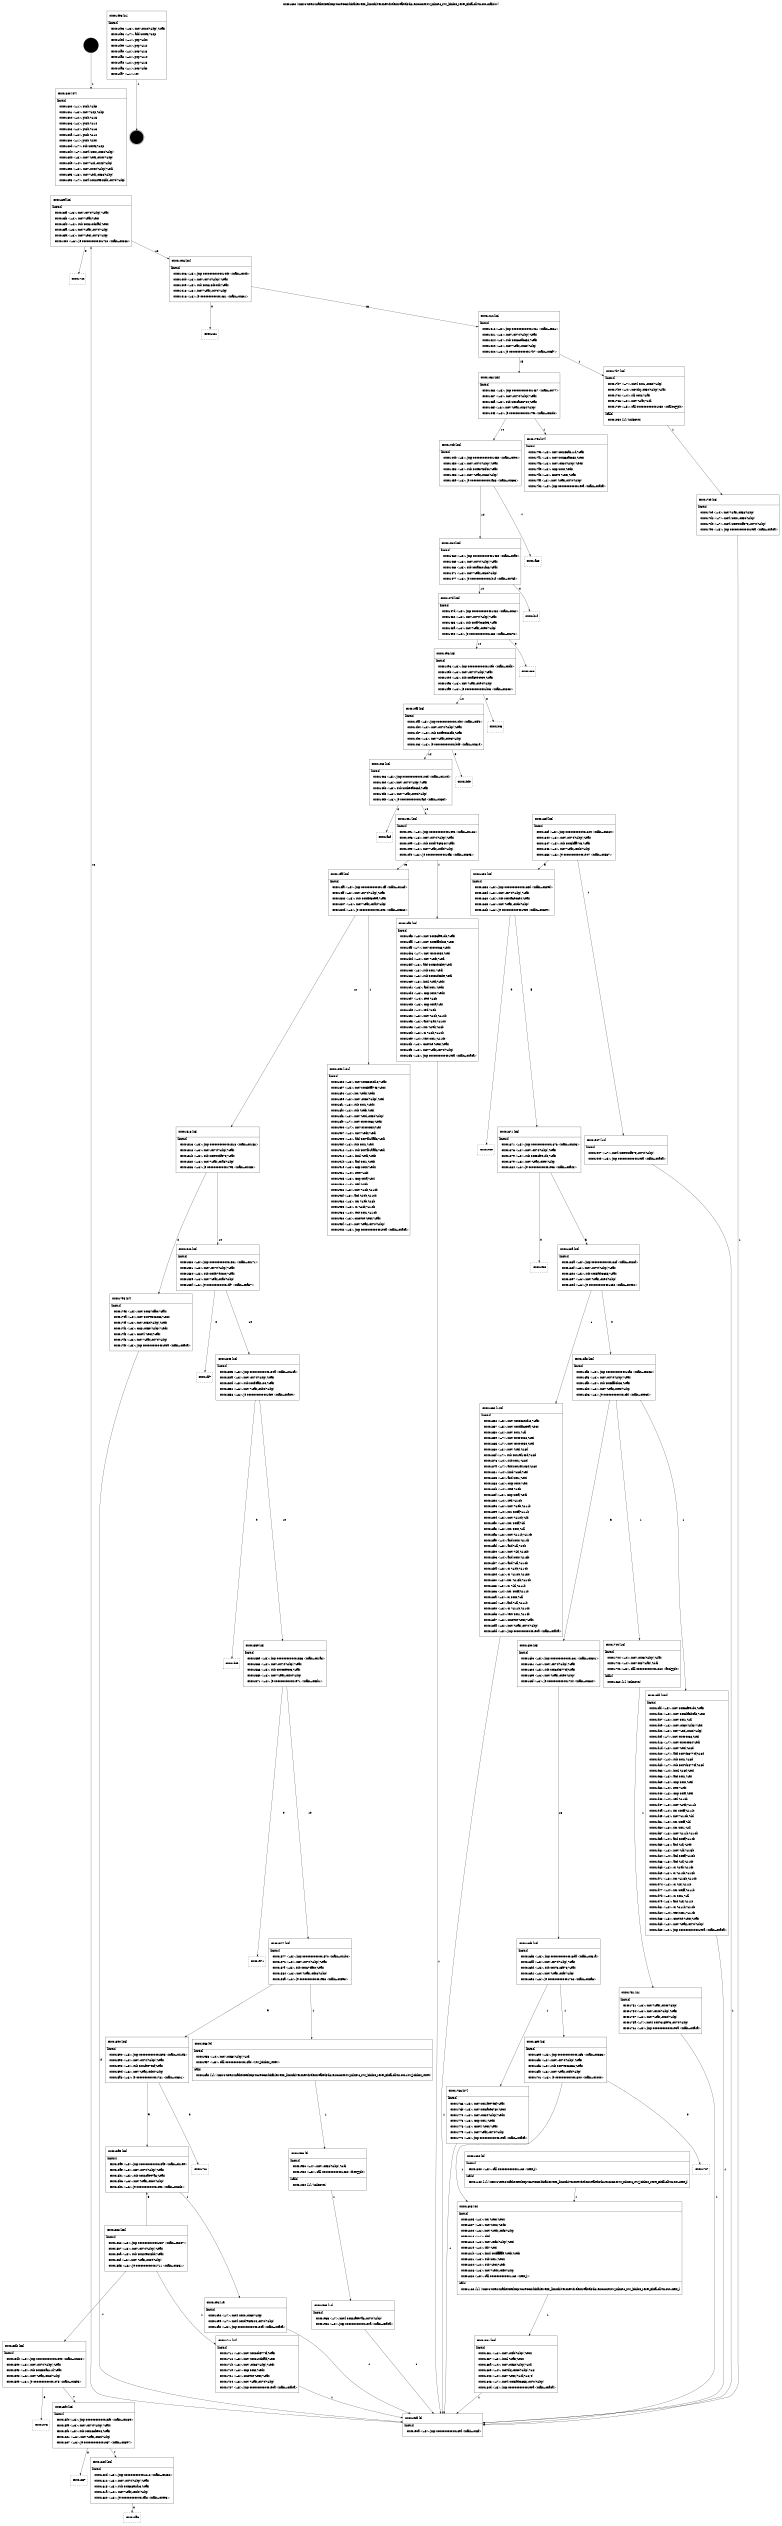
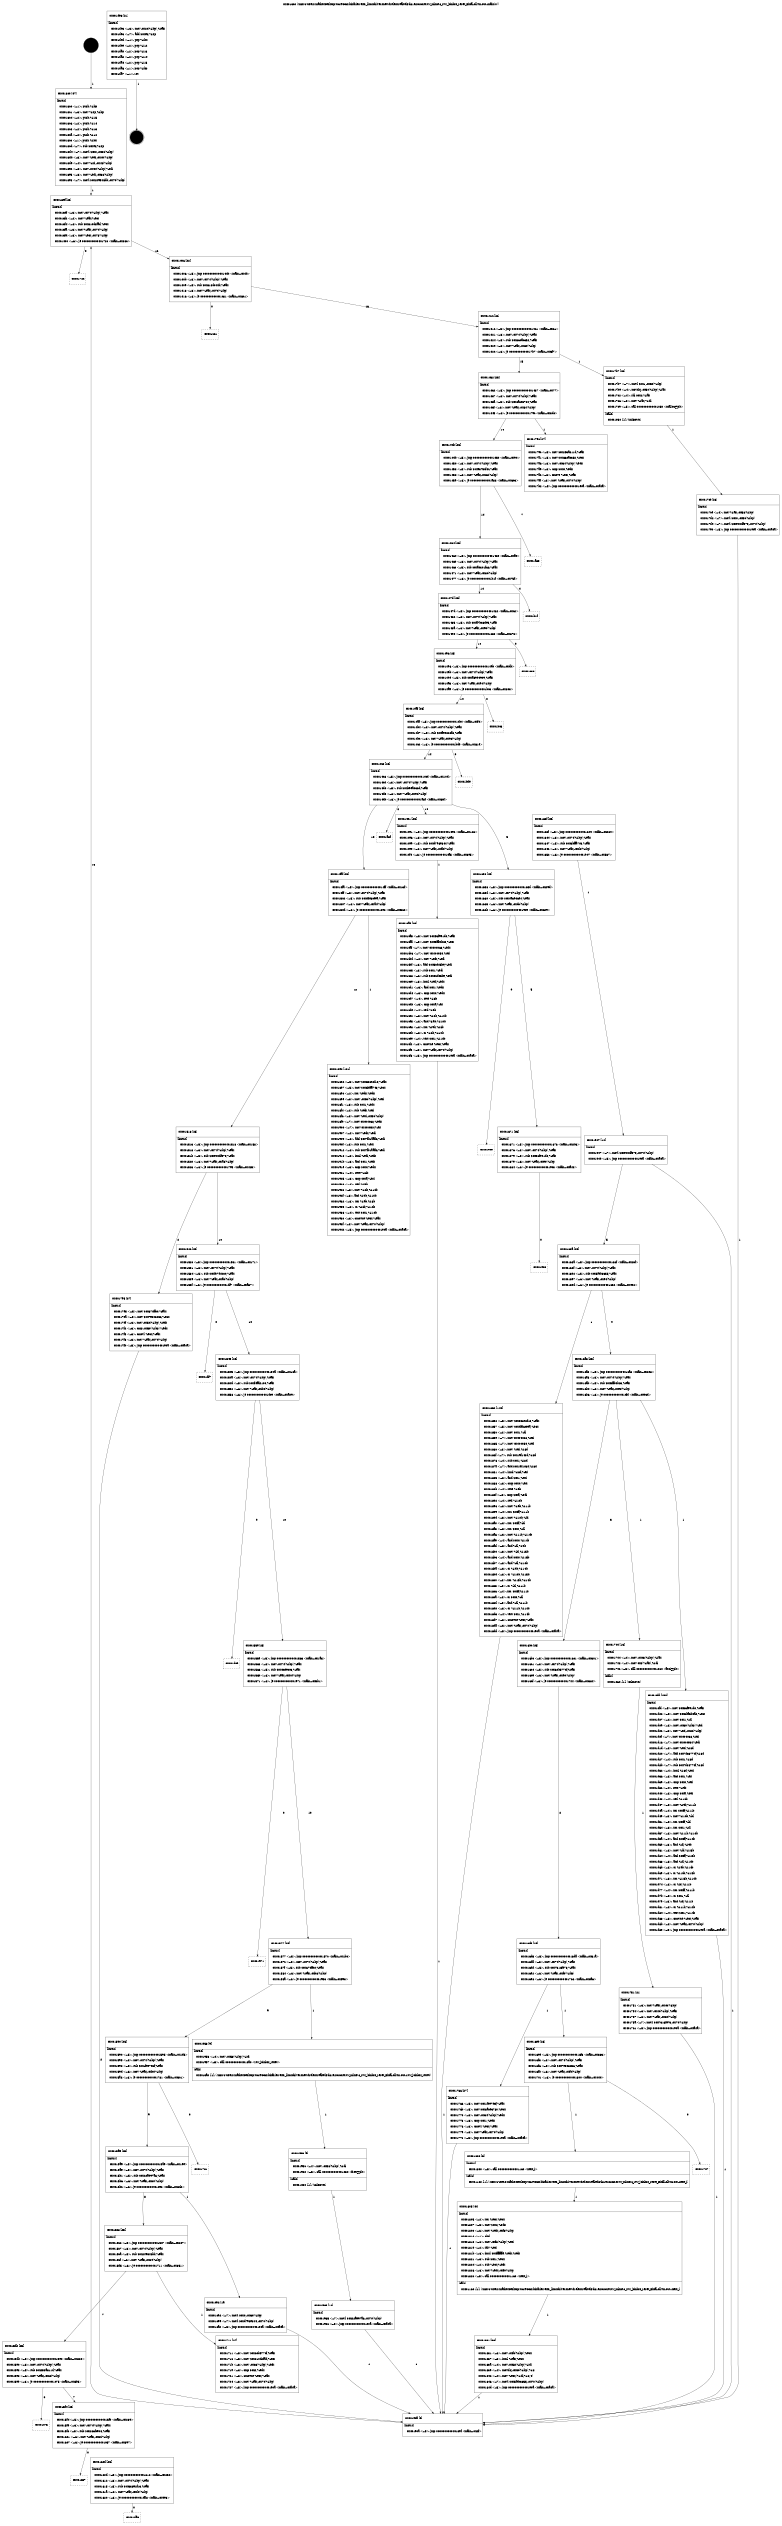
none -> (91, 190)
(404, 864) -> (364, 835)
(544, 864) -> (490, 826)
(569, 1208) -> (613, 1204)
(560, 1813) -> (560, 1813)
(502, 2145) -> (572, 2116)
(147, 2210) -> (143, 2208)
(349, 2405) -> none
(112, 2452) -> none
